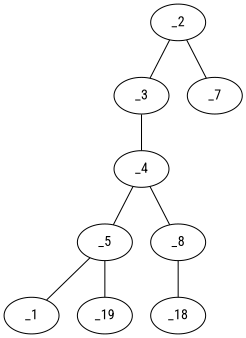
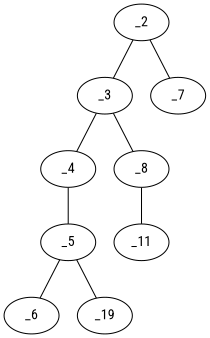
(160, 206) -> (123, 132)
(32, 316) -> (32, 316)
(178, 316) -> (142, 242)
